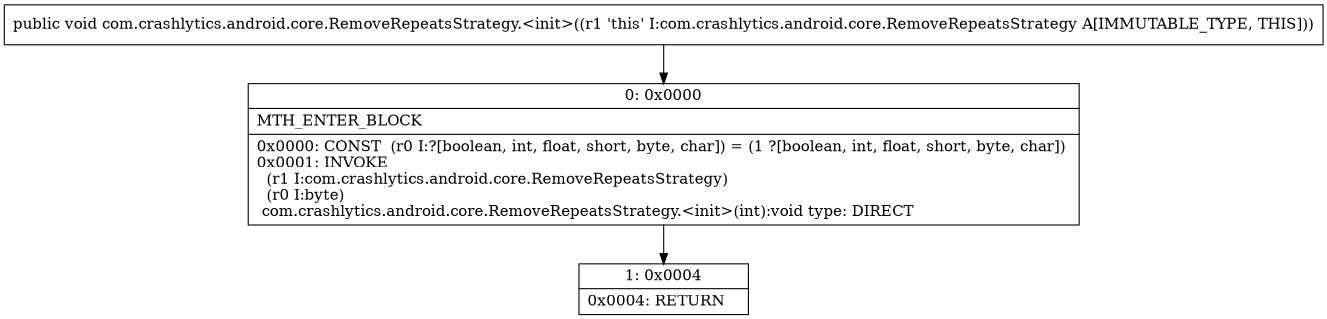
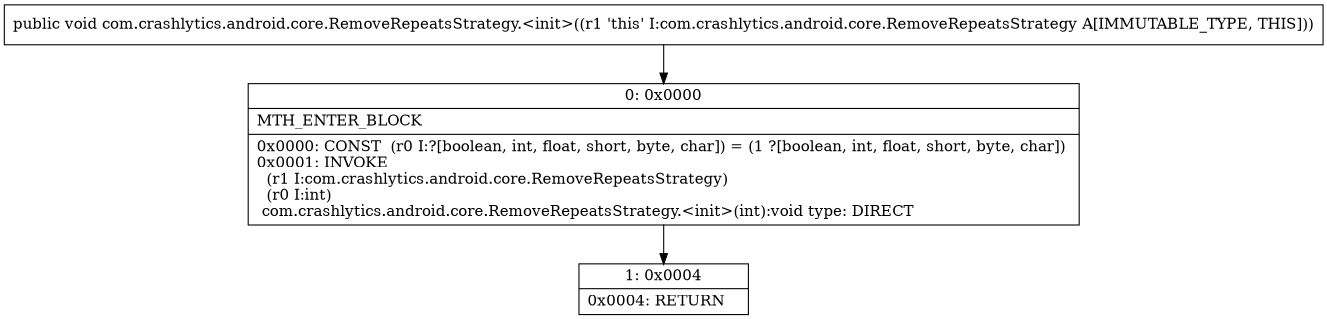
(301, 195) -> (295, 195)
